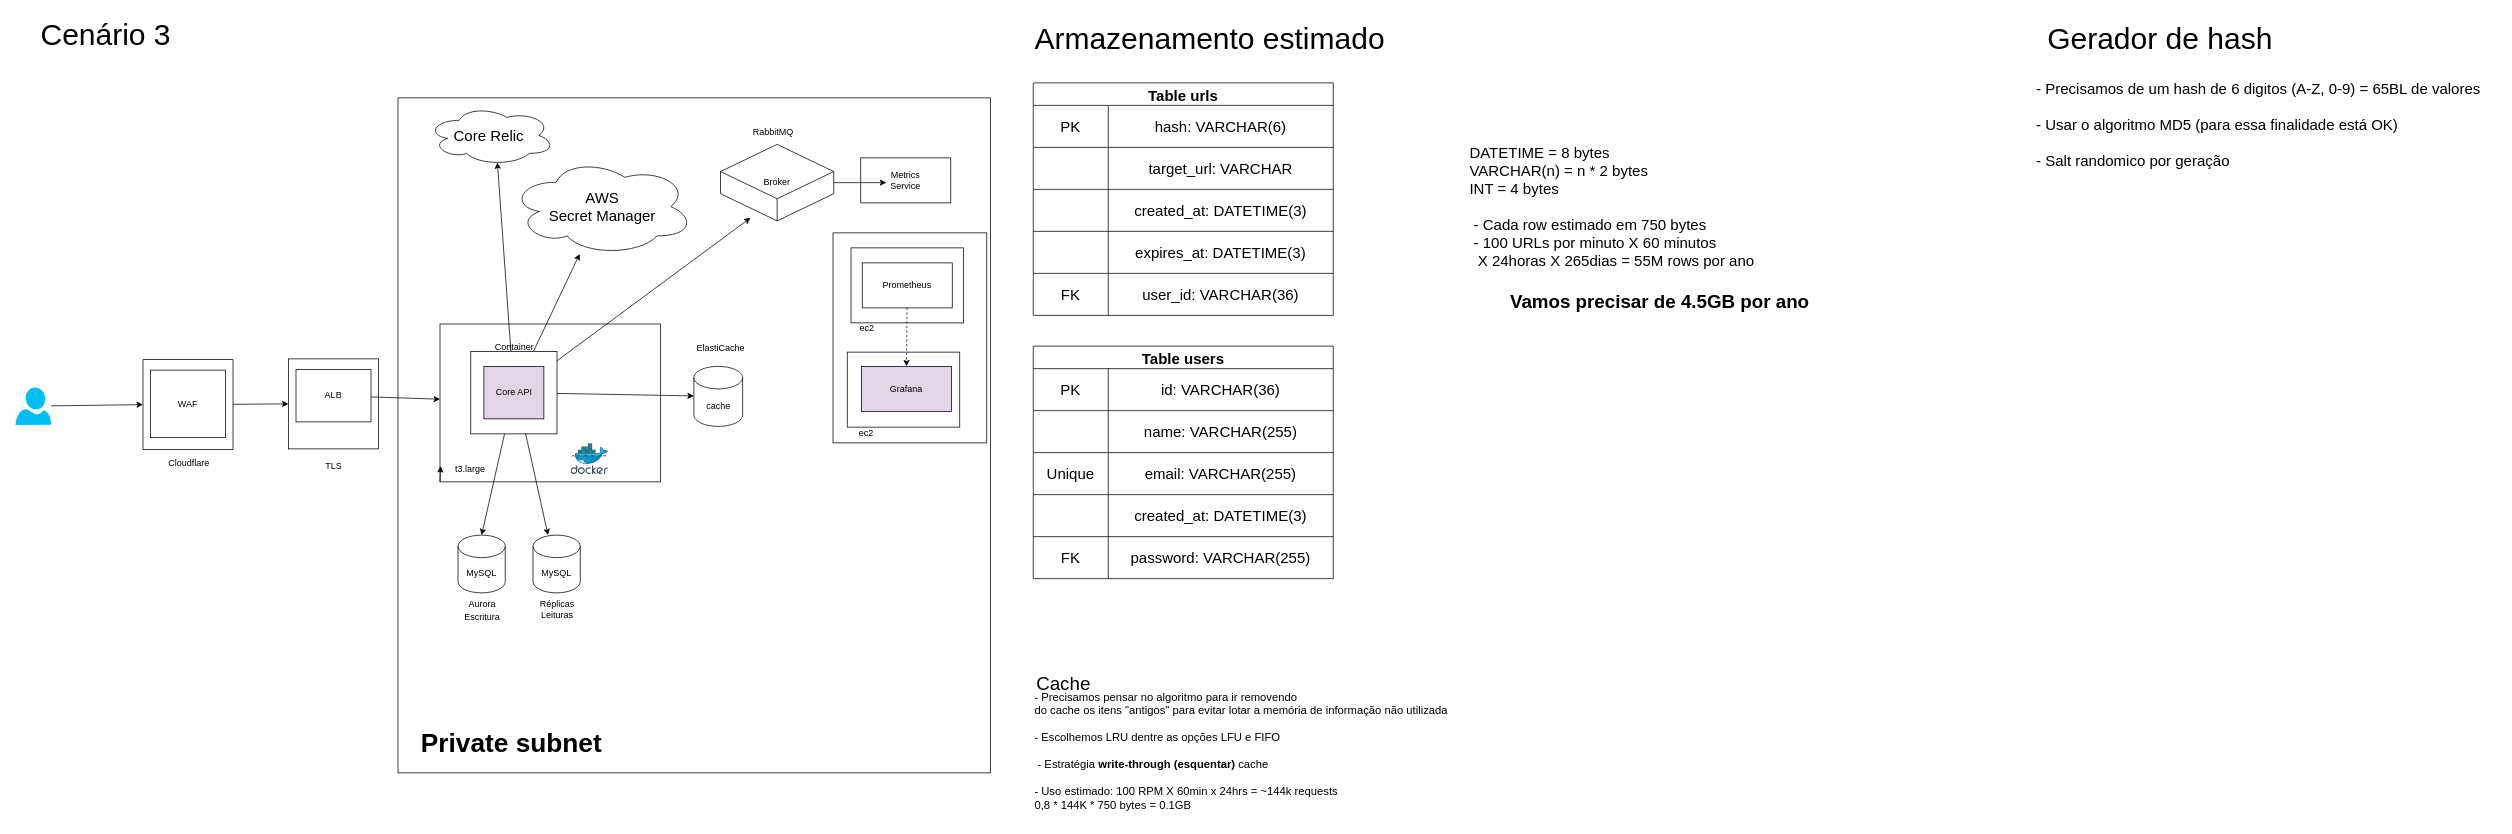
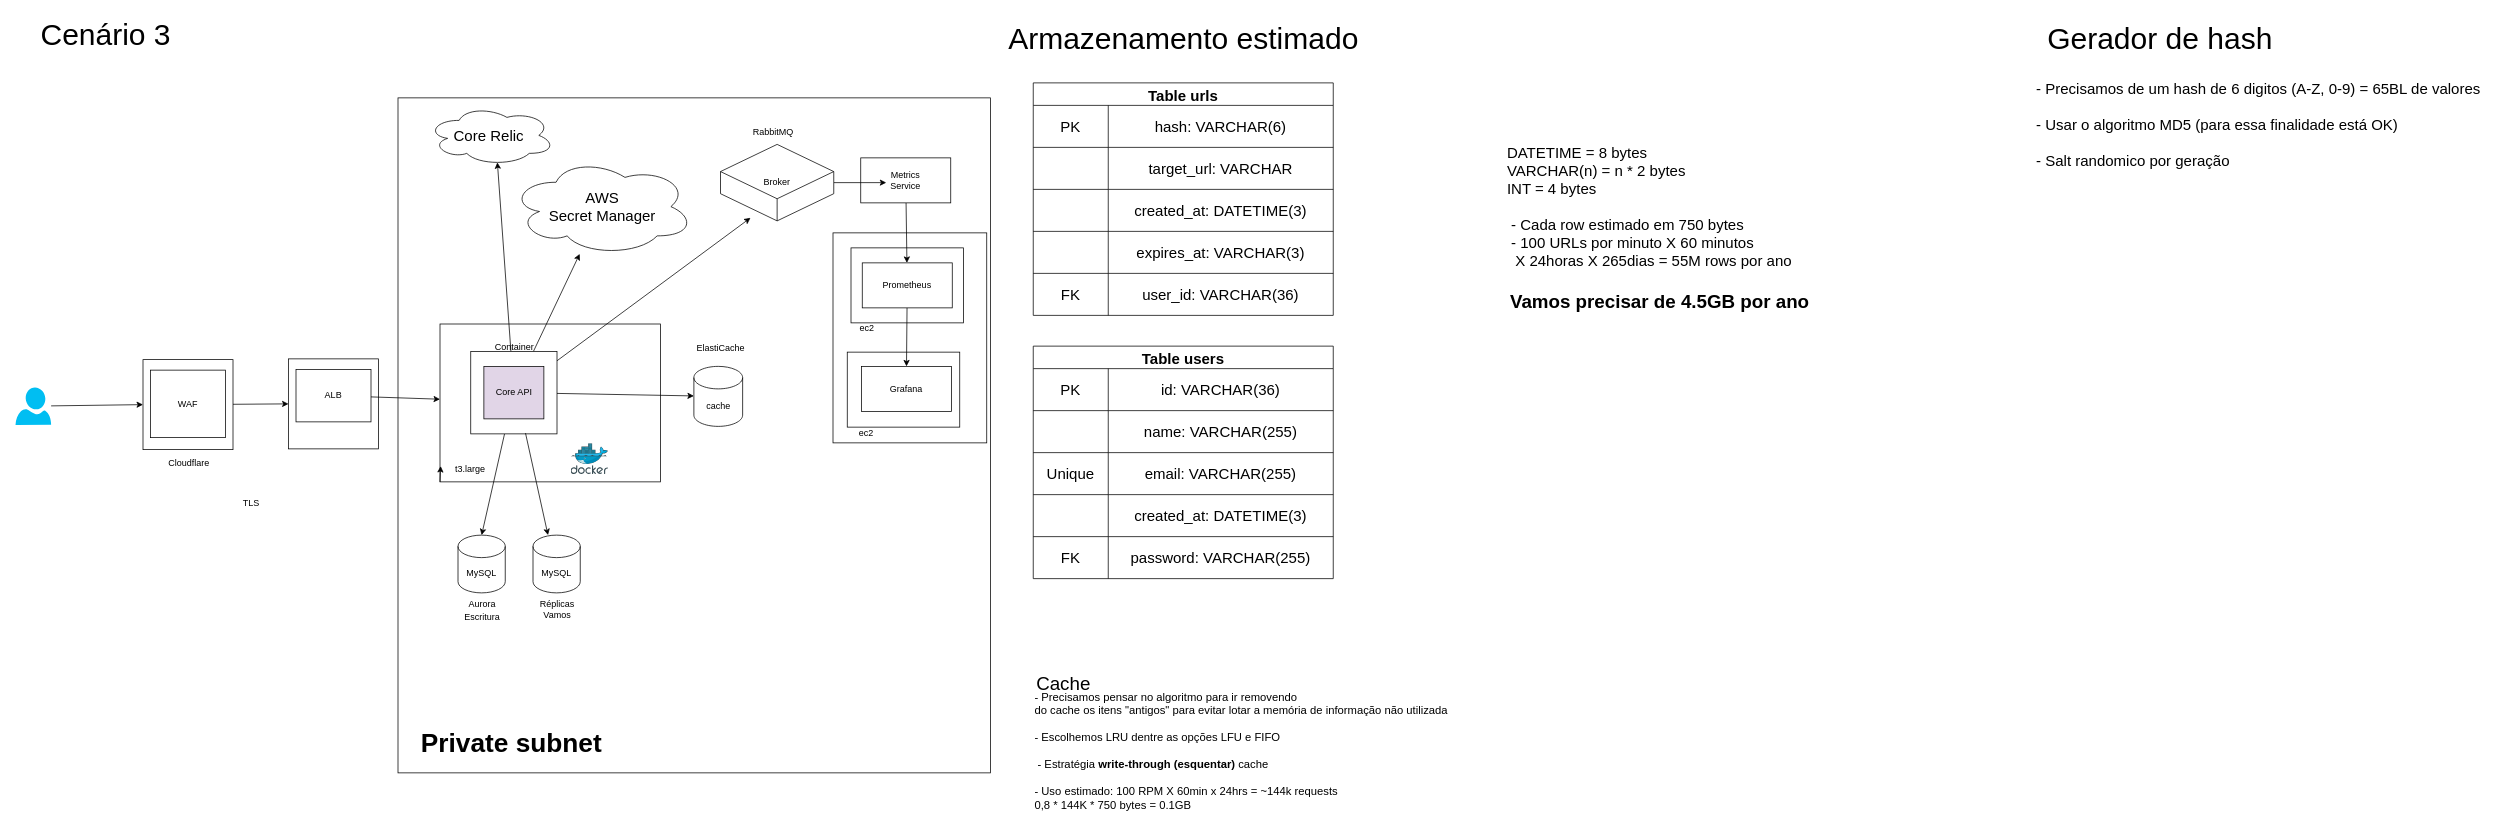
(1209, 38) -> (1183, 38)
(1618, 207) -> (1656, 207)
none -> (906, 233)
(1221, 252) -> (1221, 252)
(907, 335) -> (907, 335)
(906, 389) -> (906, 389)
(333, 466) -> (251, 504)
(557, 615) -> (557, 615)
